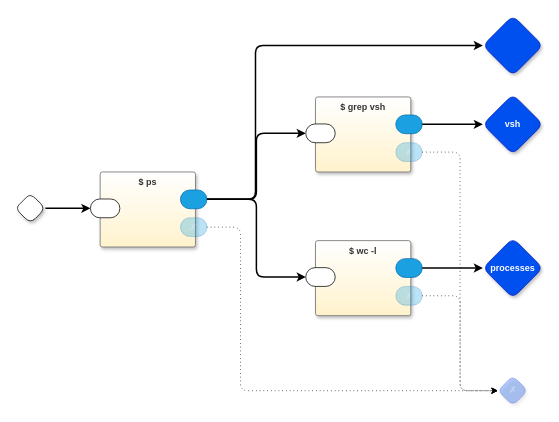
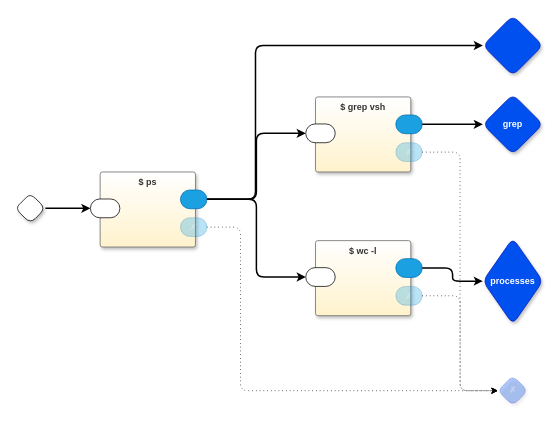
(513, 124) -> (513, 124)
(513, 268) -> (513, 281)
